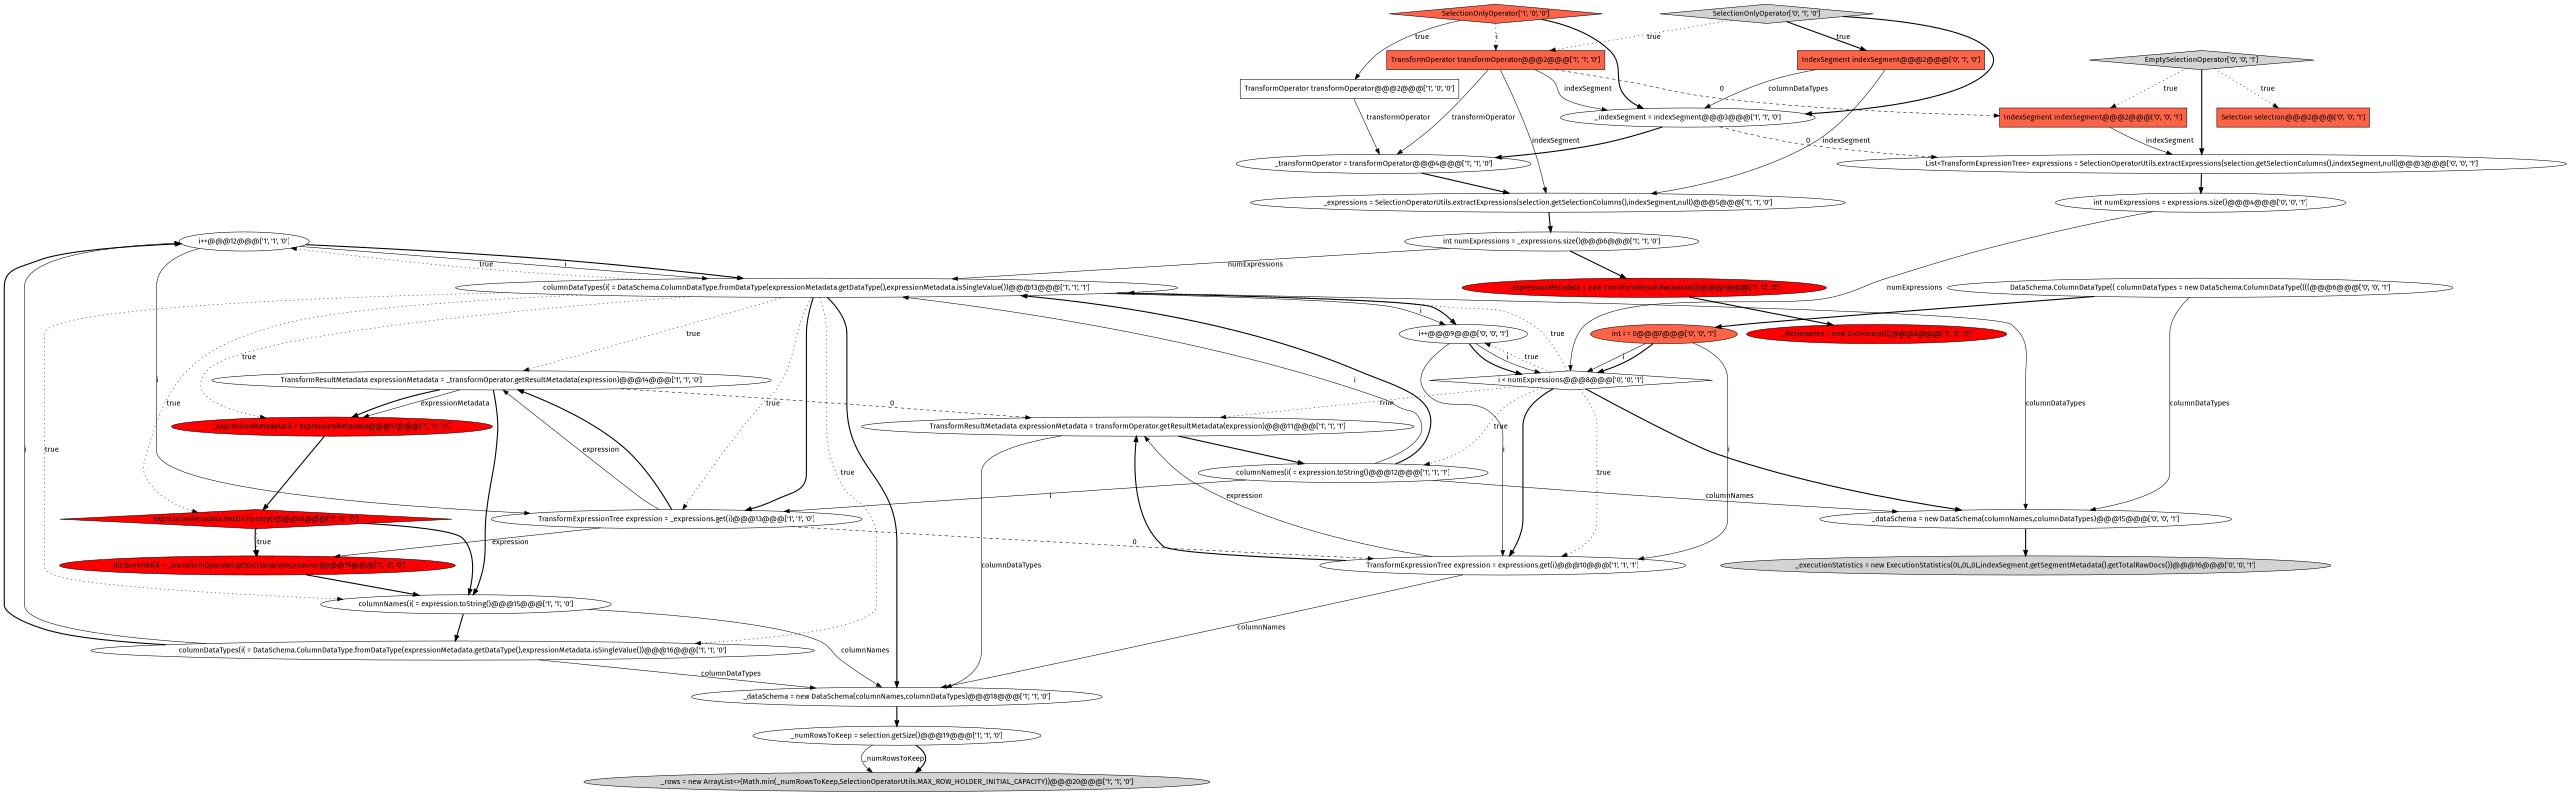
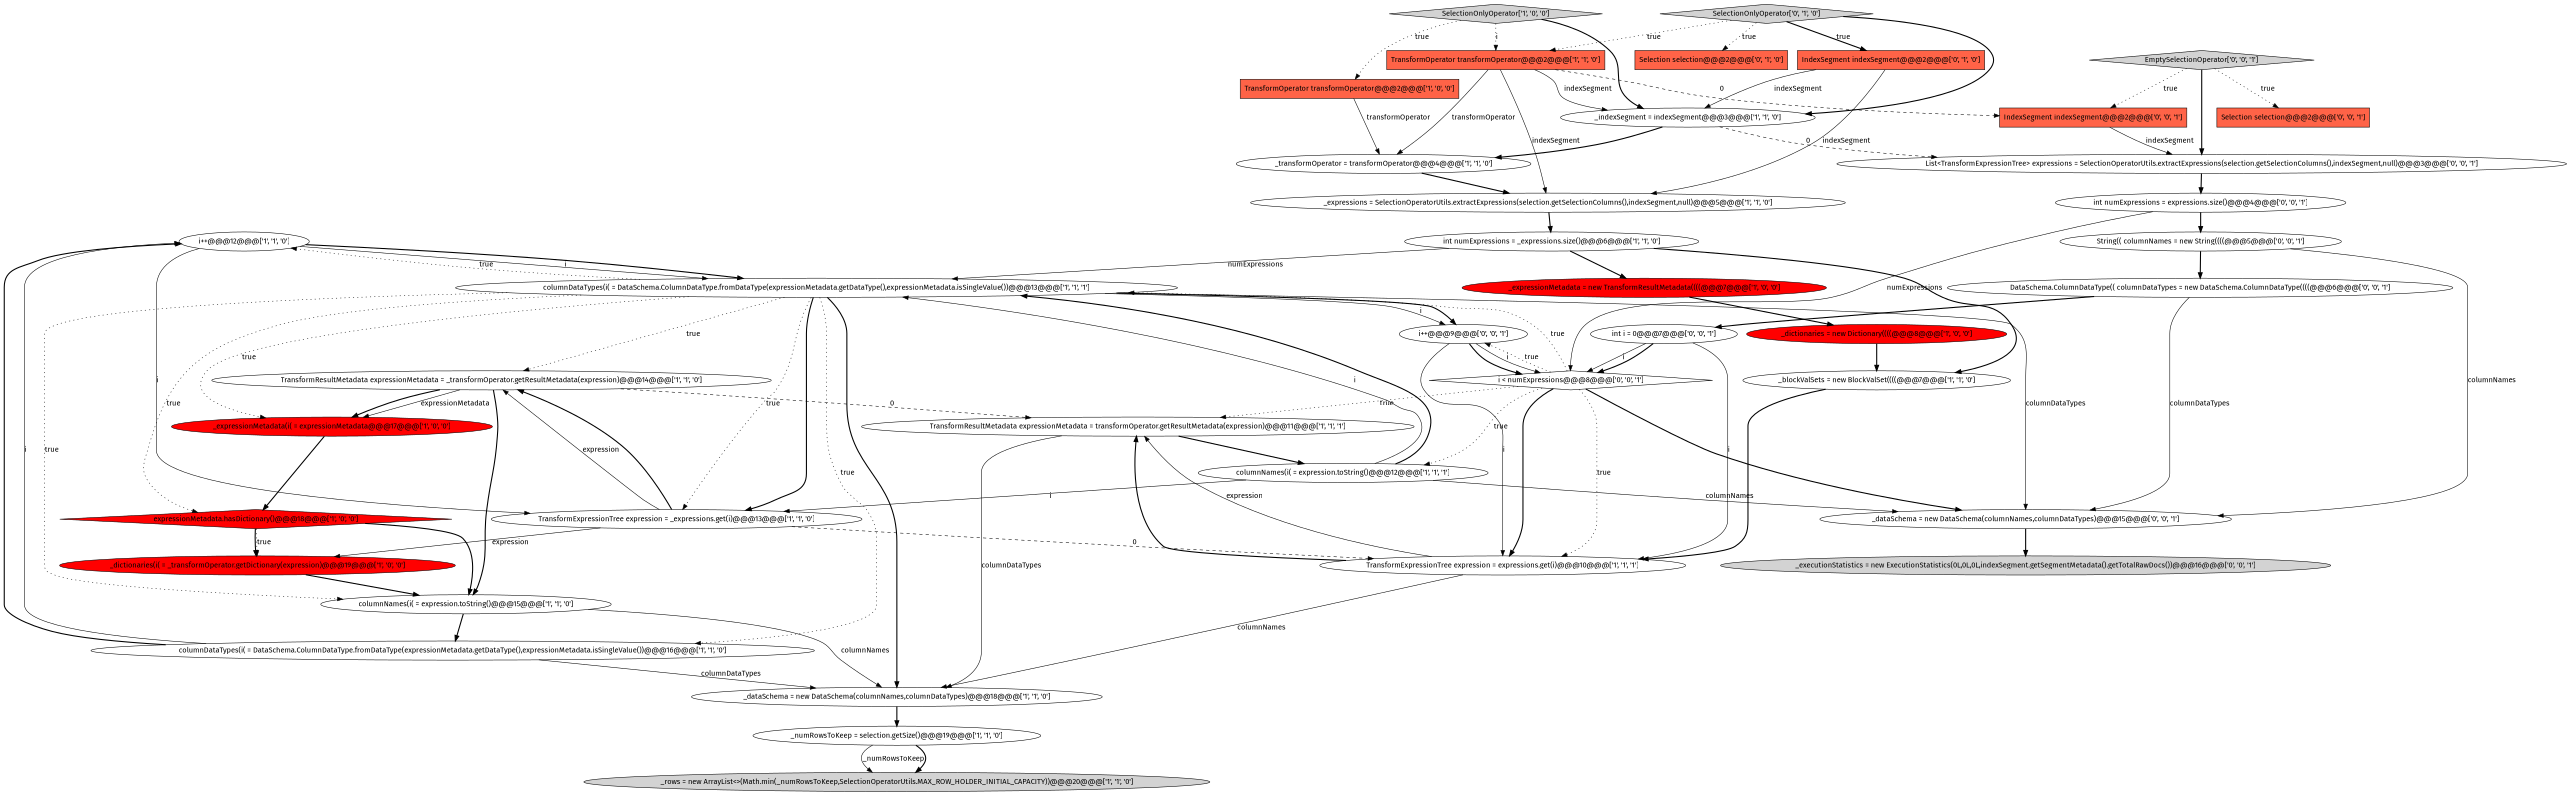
(1496, 14) -> (1496, 14)
(1404, 38) -> (1404, 38)
none -> (1711, 60)
(1350, 89) -> (1350, 89)
(1798, 89) -> (1798, 89)
none -> (2201, 242)
(1664, 334) -> (1664, 334)
none -> (1877, 380)
